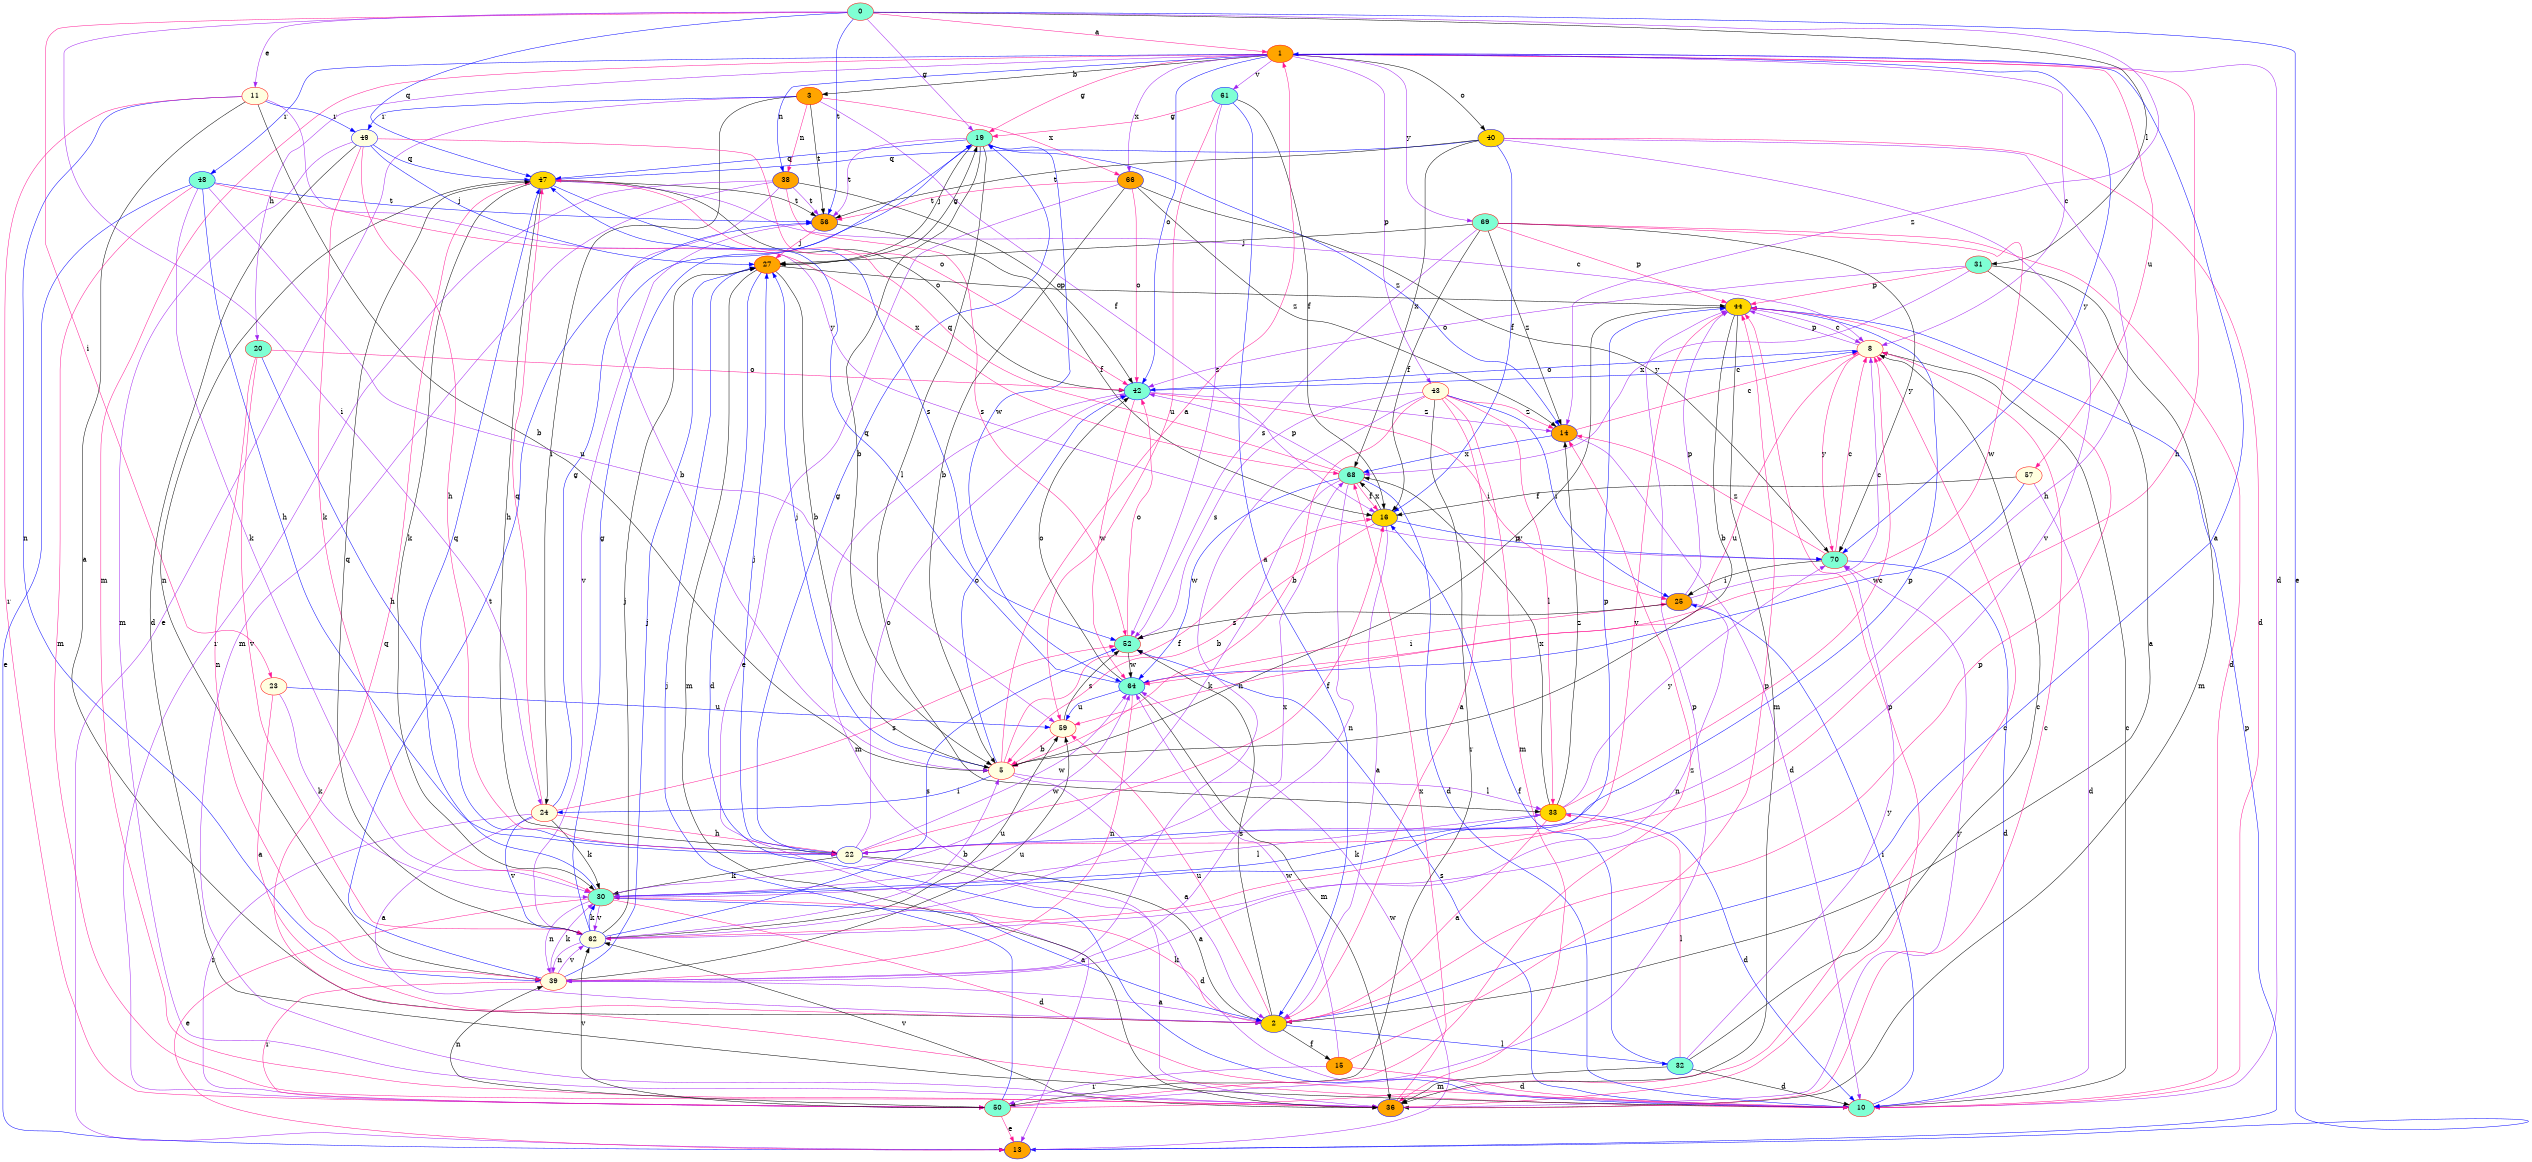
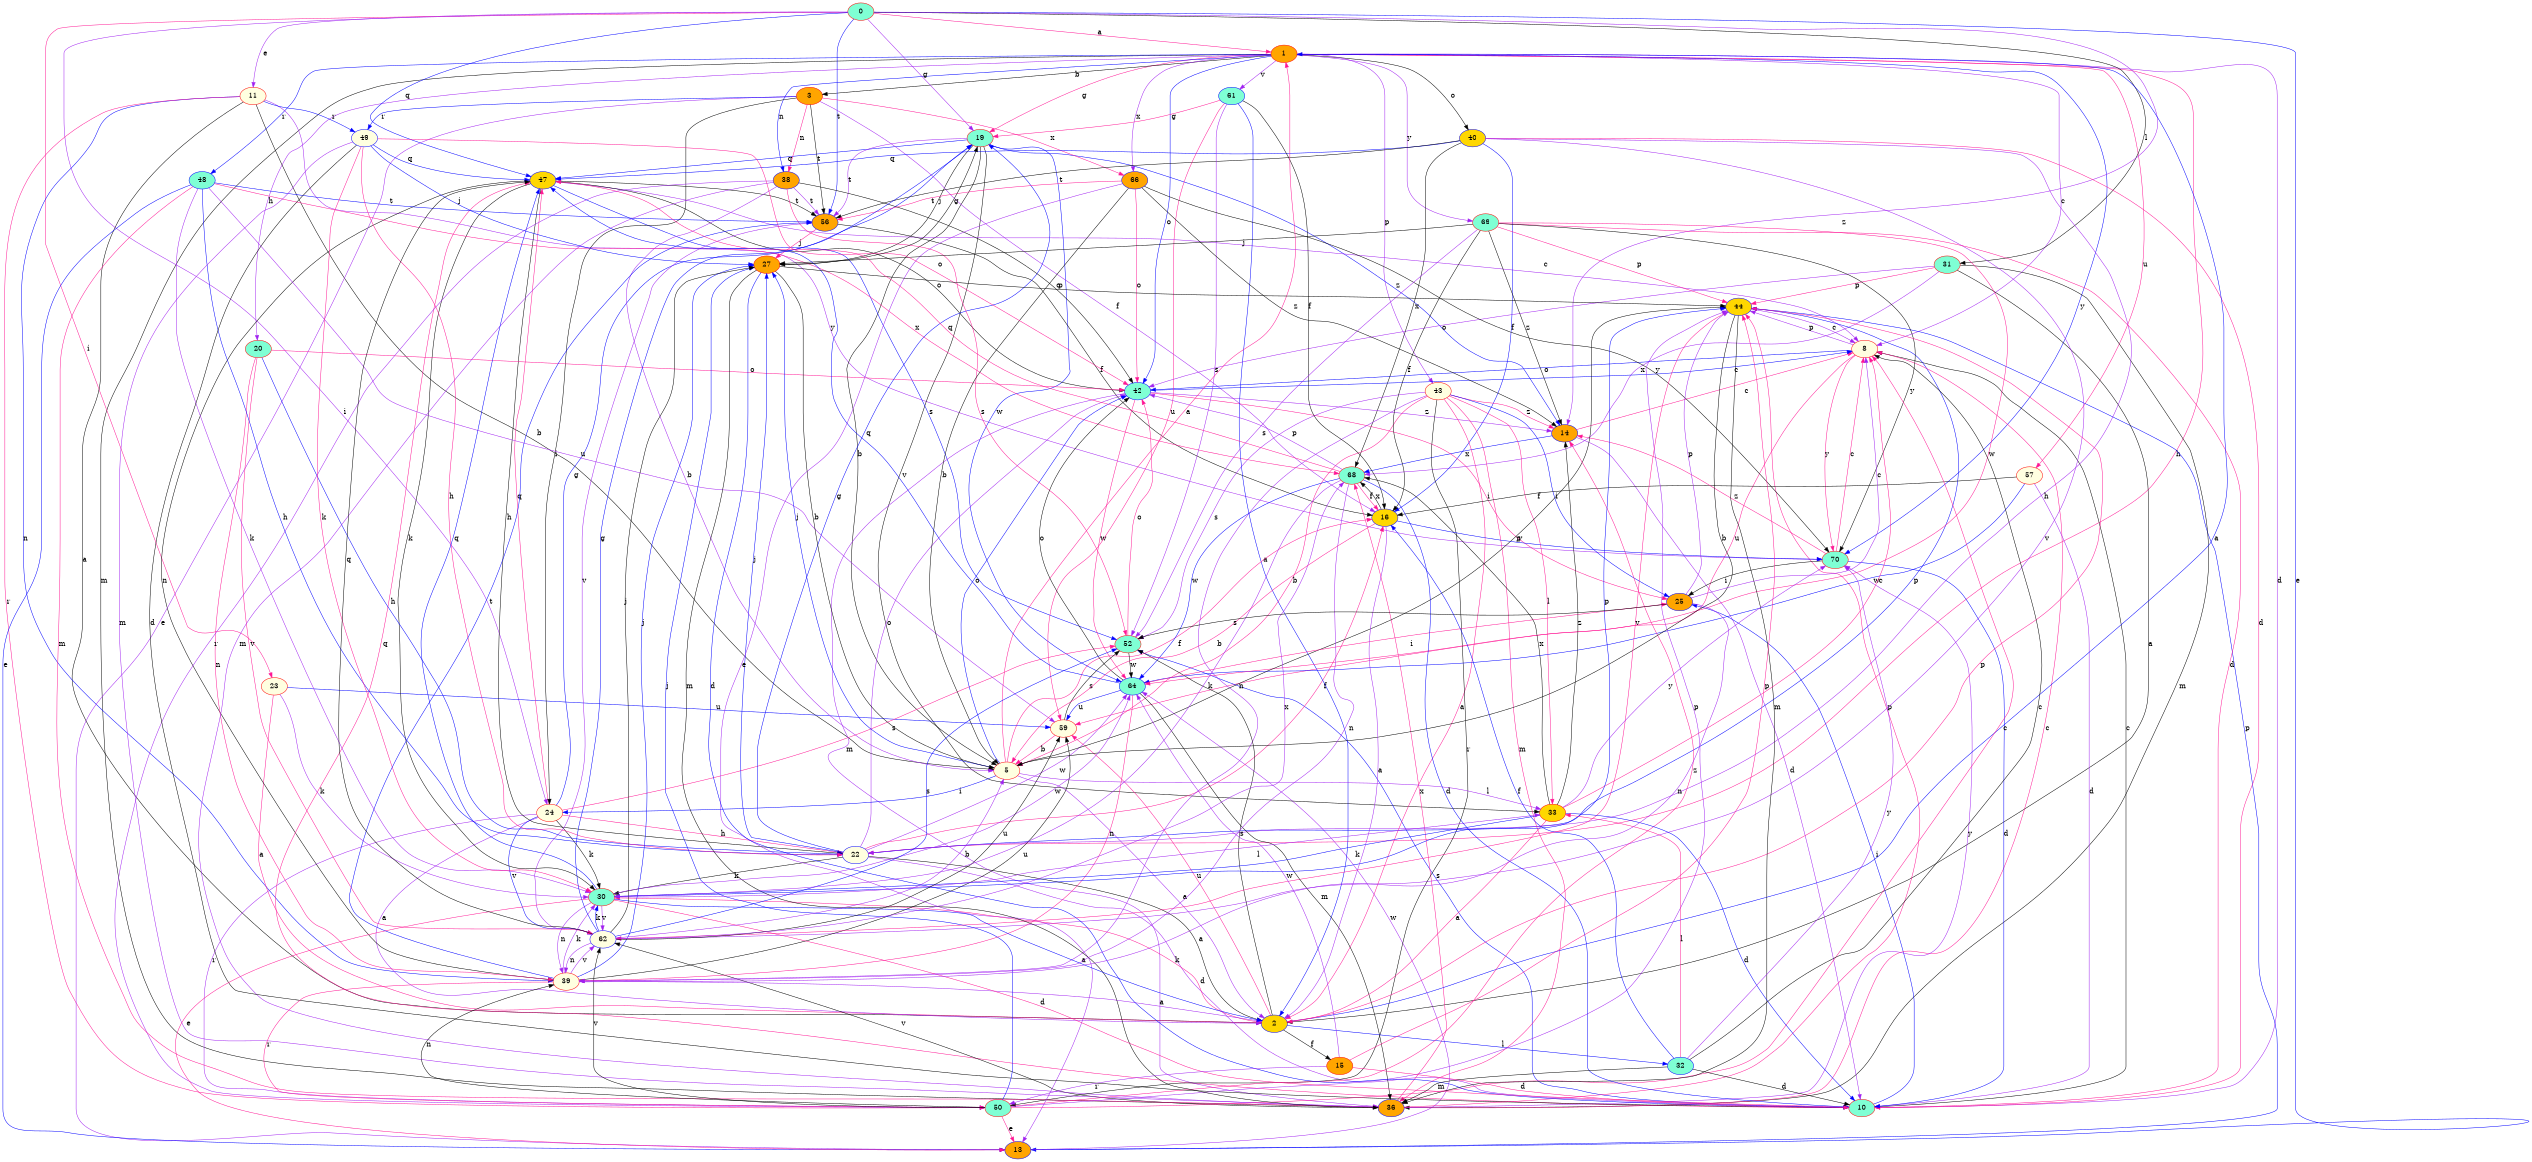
(902, 476) -> (905, 476)
(102, 665) -> (101, 665)
